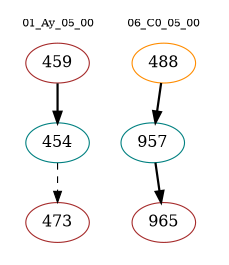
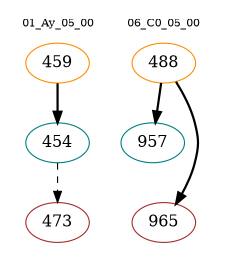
(58, 63) -> (58, 63)
(157, 177) -> (198, 137)
